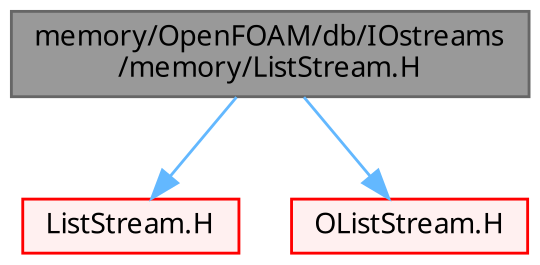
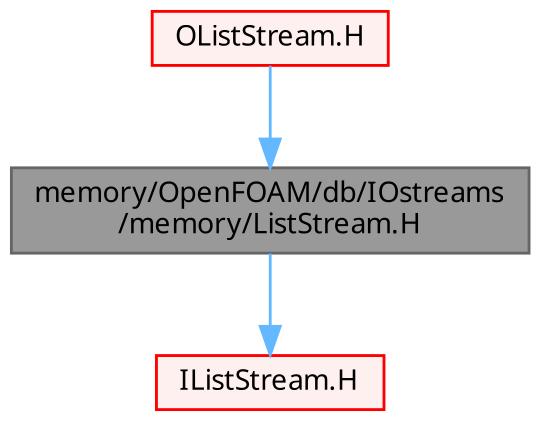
(337, 137) -> (270, 102)
(131, 226) -> (270, 383)
